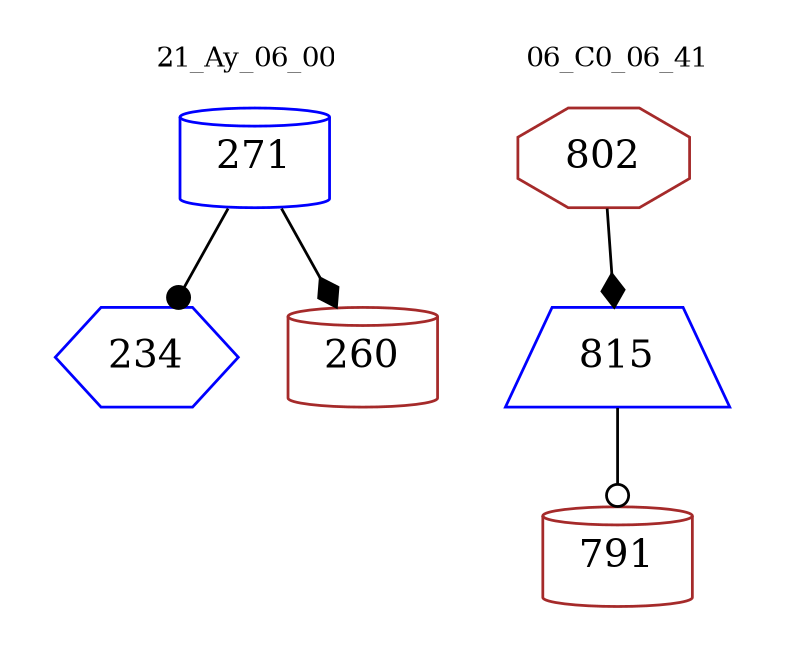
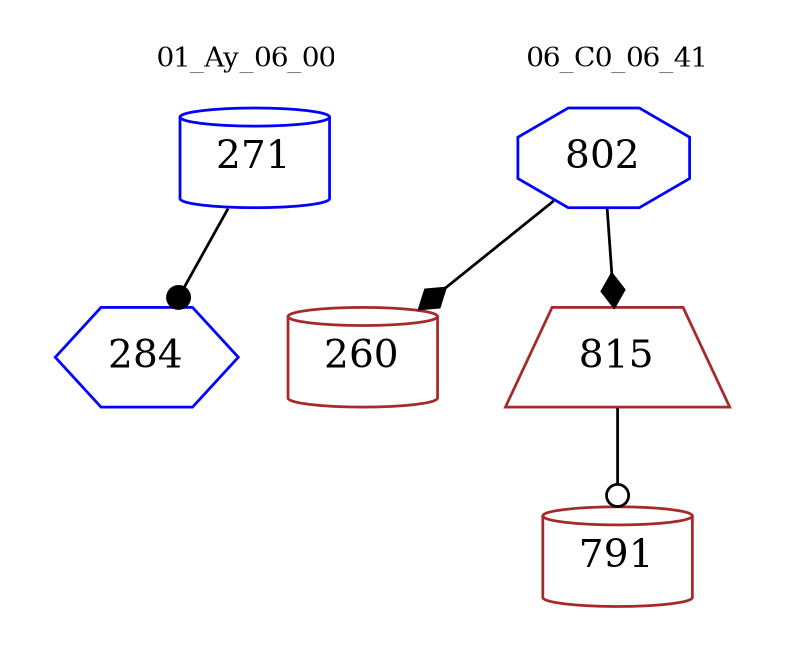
(246, 60) -> (246, 60)
(604, 158) -> (604, 158)
(301, 243) -> (500, 244)
(147, 357) -> (147, 357)
(618, 357) -> (618, 357)
